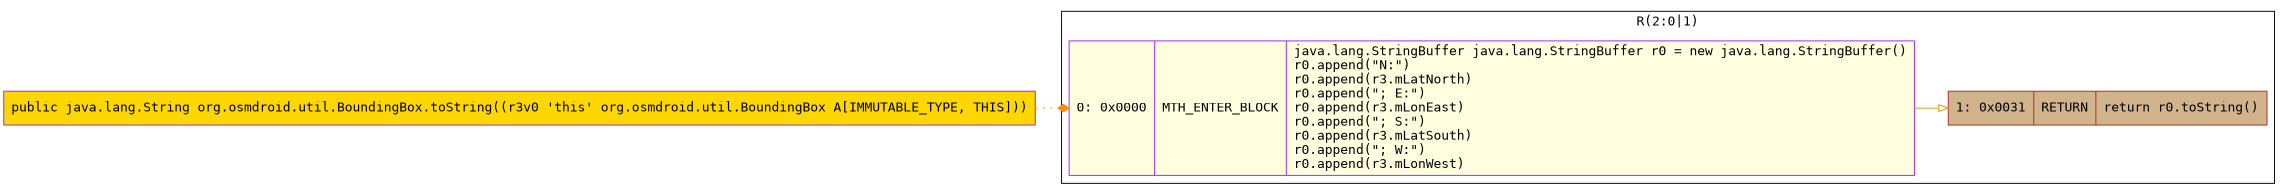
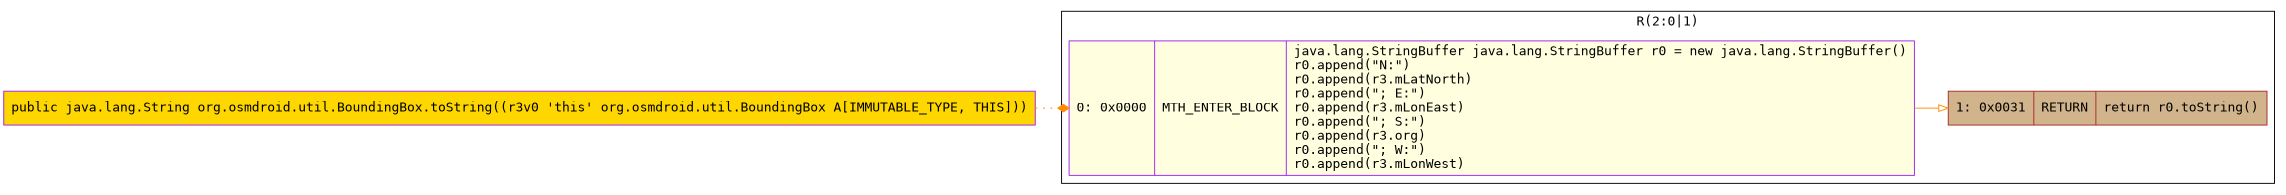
(1383, 136) -> (1360, 136)
